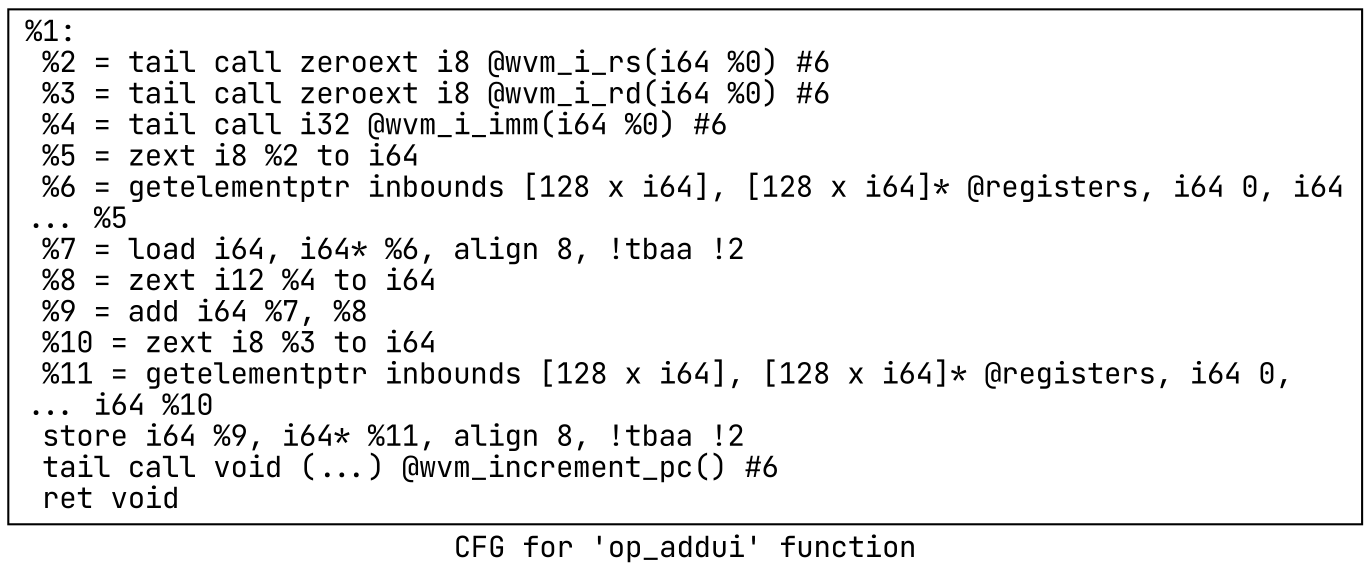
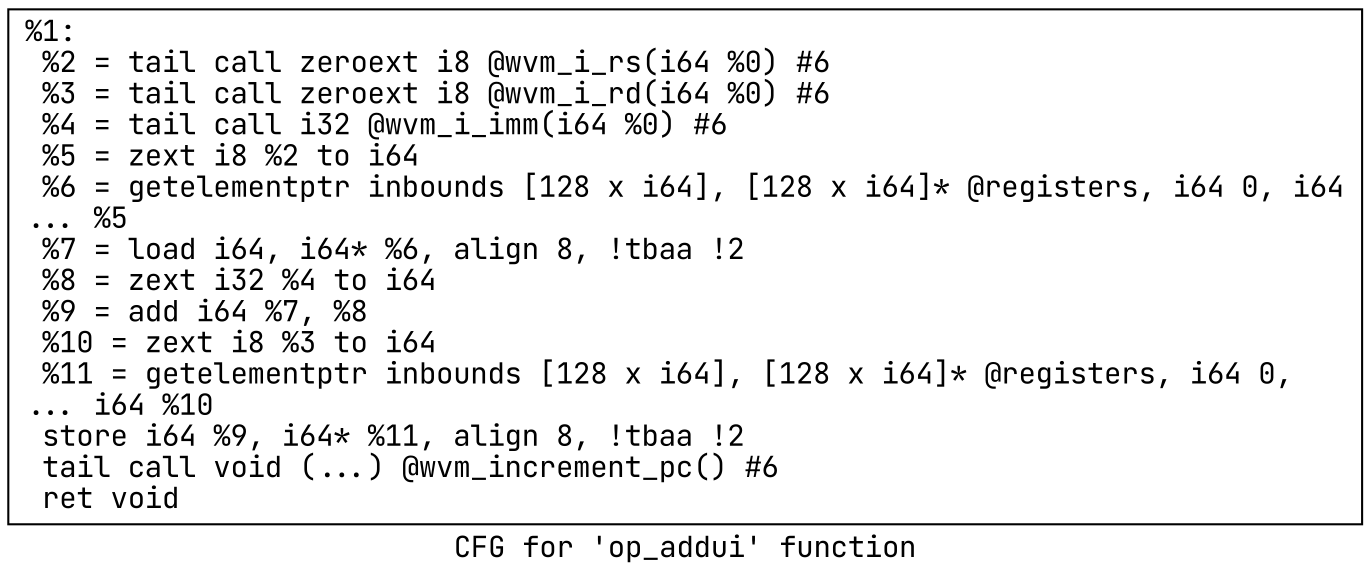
(232, 281) -> (232, 281)
